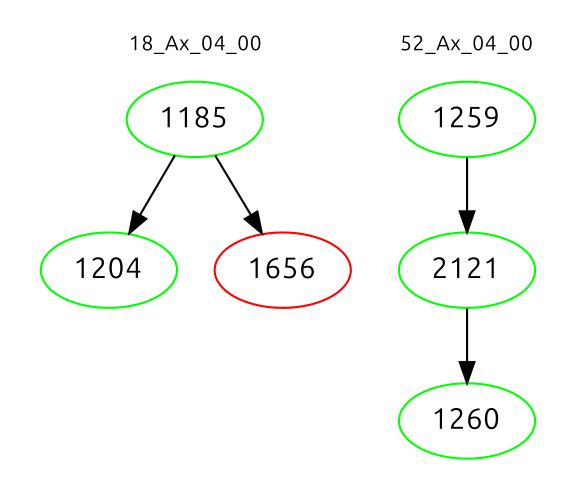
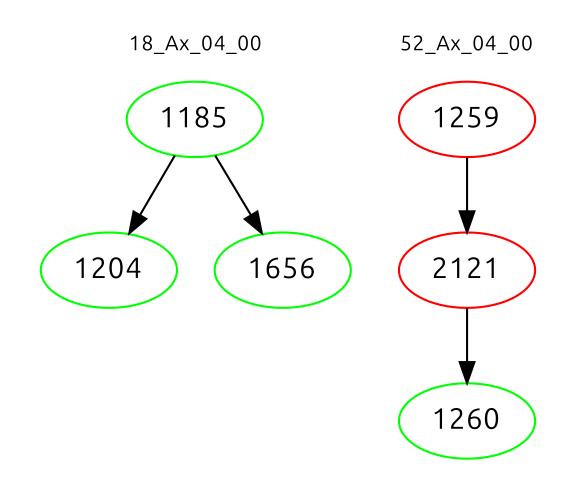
(467, 119) -> (467, 119)
(283, 270) -> (283, 270)
(467, 270) -> (467, 270)
